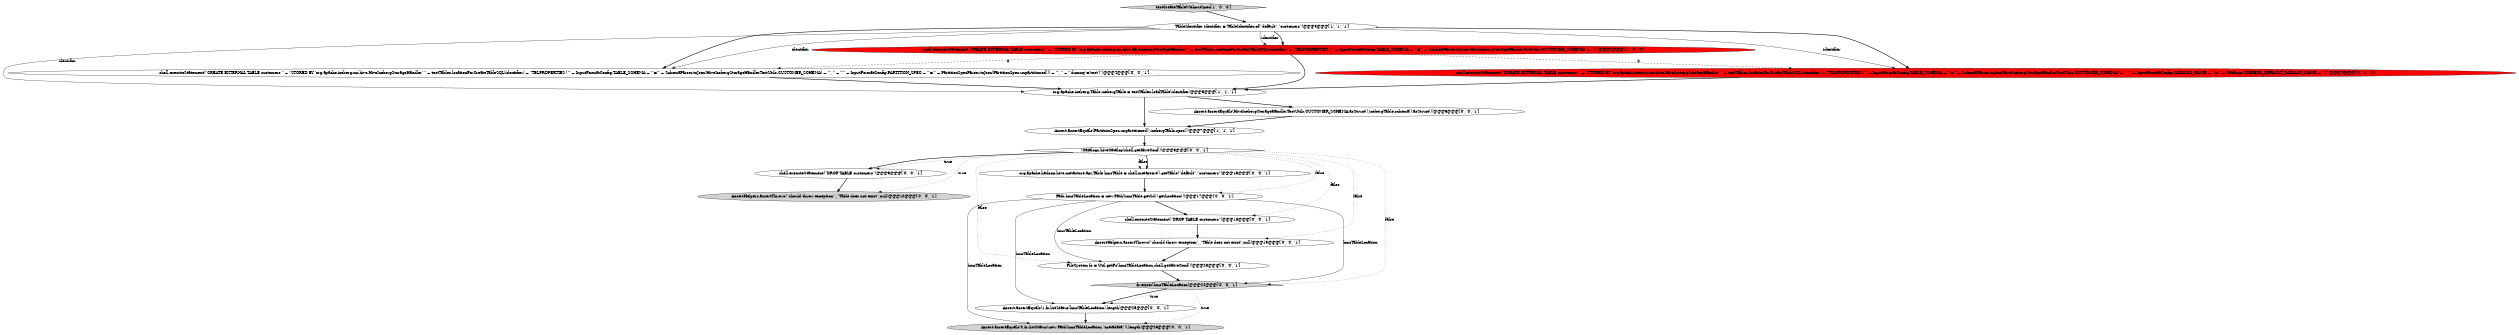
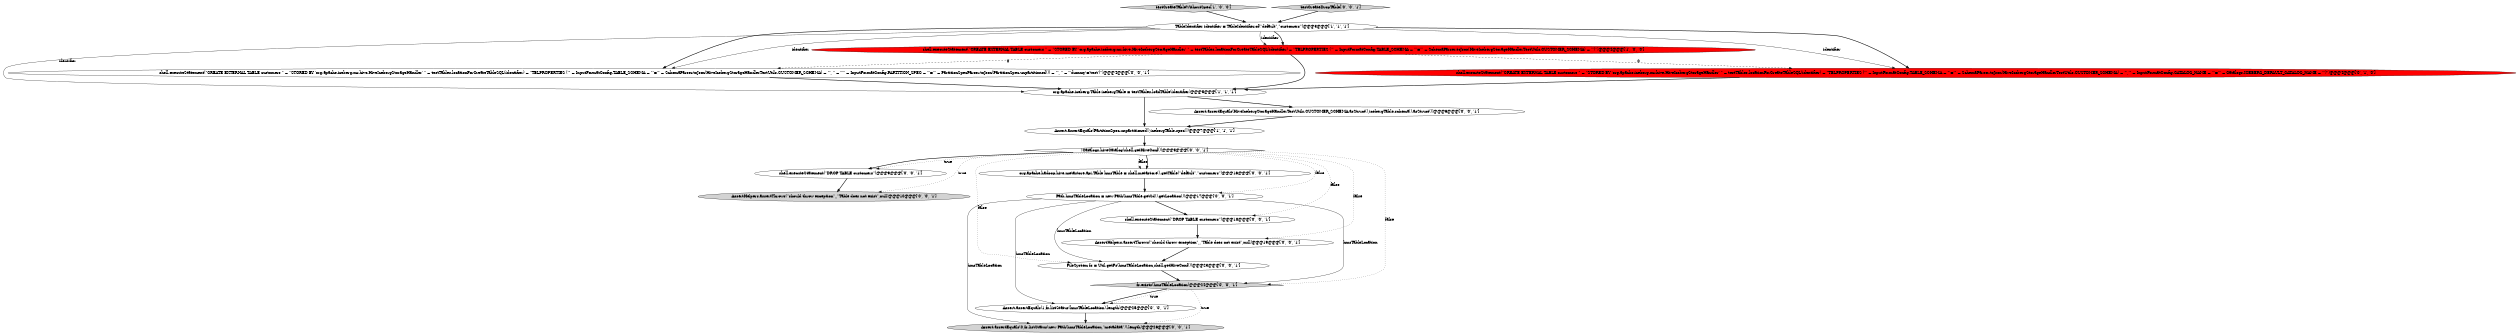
none -> (1331, 7)
